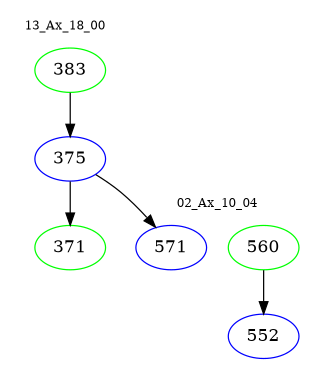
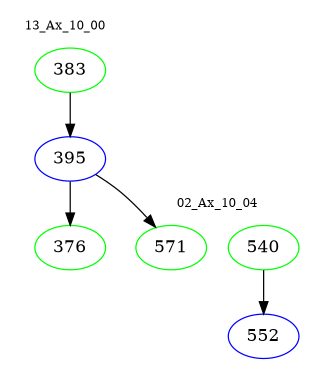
(65, 26) -> (65, 26)
(70, 159) -> (70, 159)
(70, 248) -> (70, 248)
(171, 248) -> (171, 248)
(264, 248) -> (264, 248)
